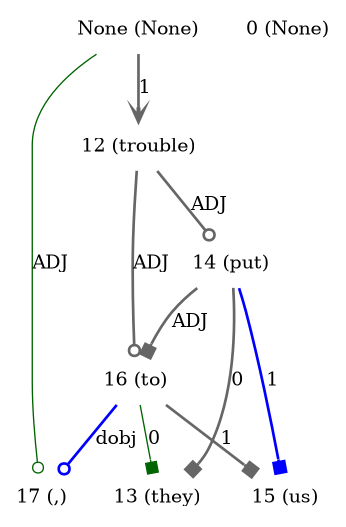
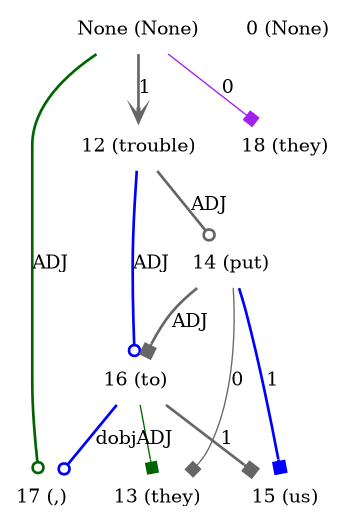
none -> (285, 147)
(32, 246) -> (32, 246)
(133, 258) -> (133, 258)
(230, 379) -> (230, 379)
(155, 439) -> (155, 439)
